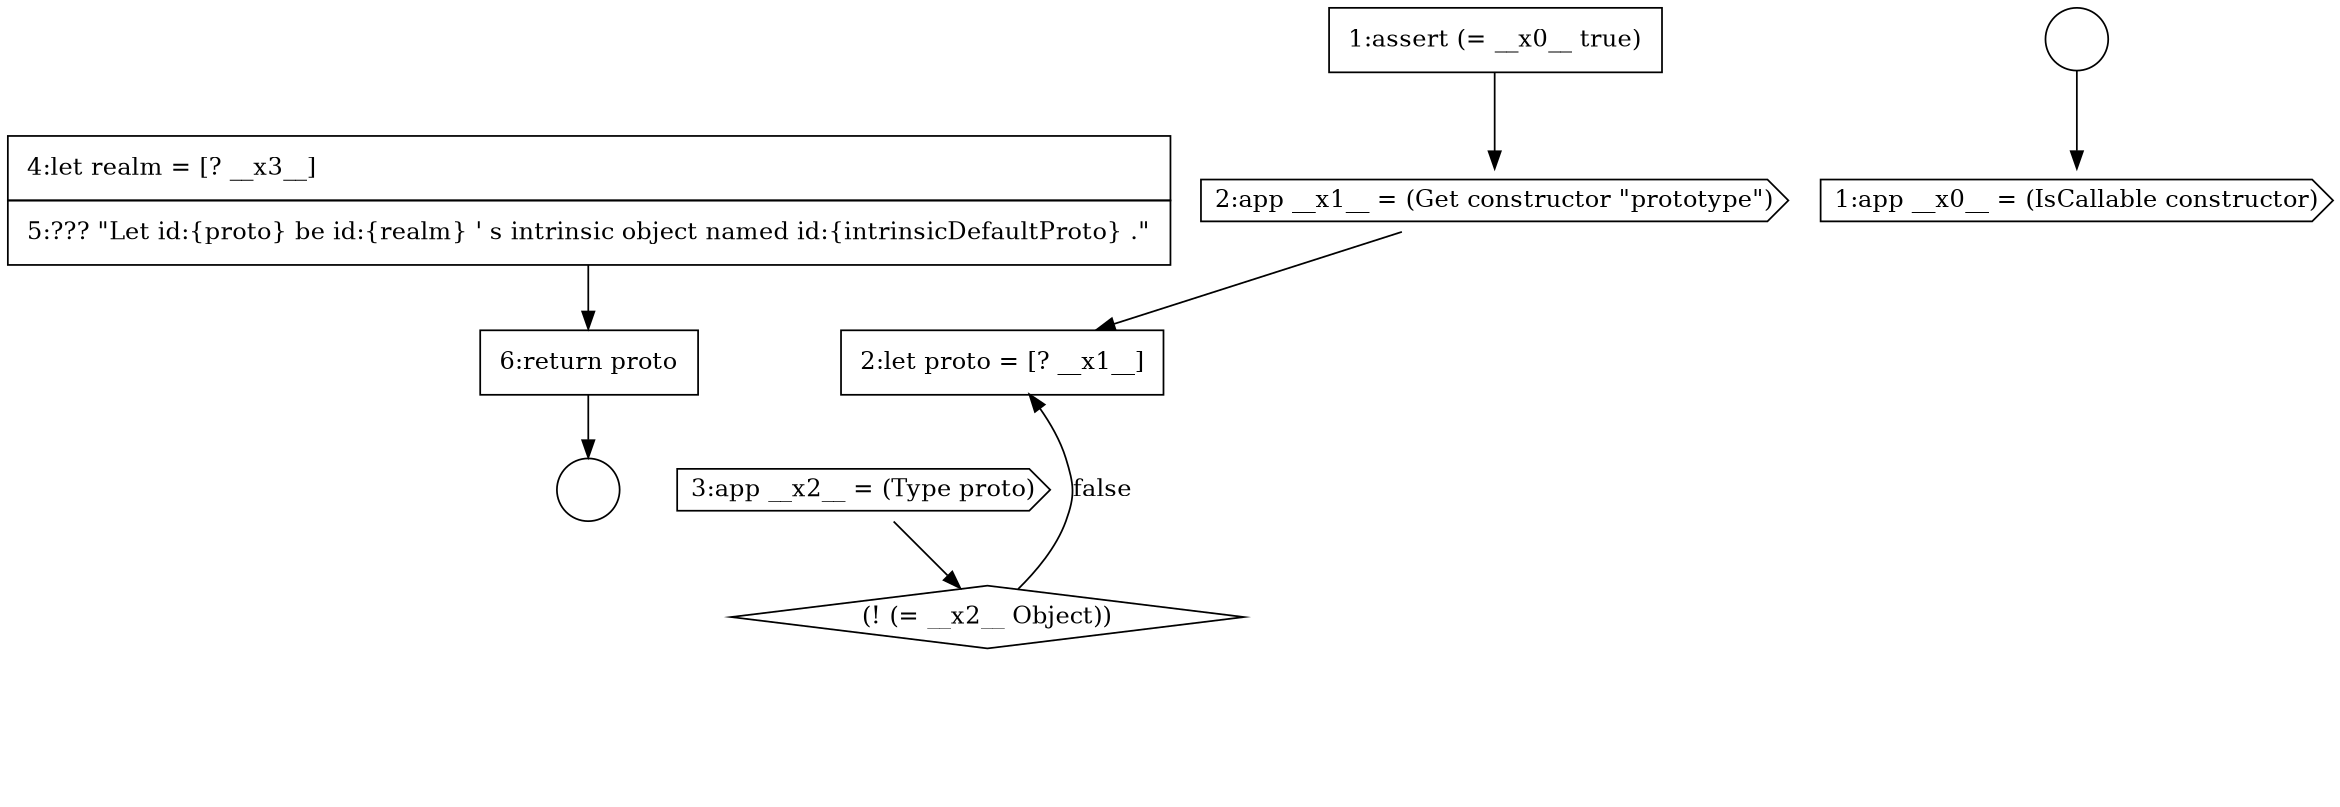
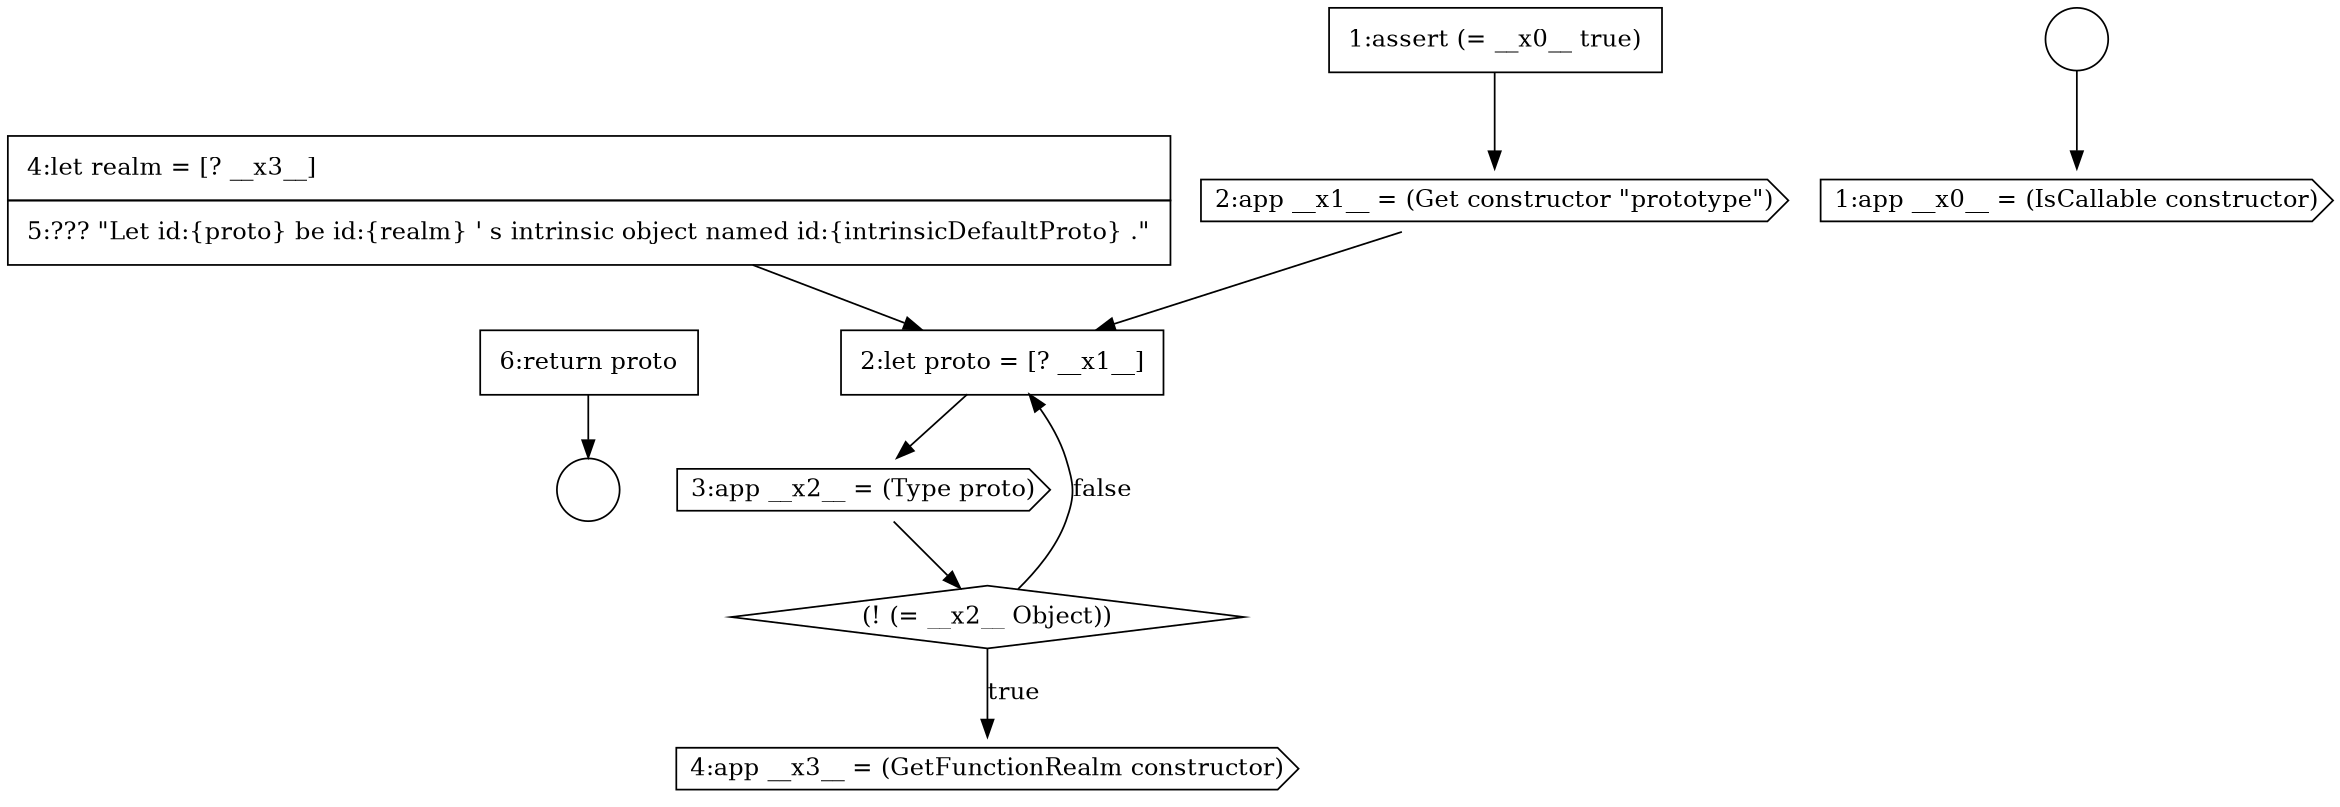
(588, 288) -> (829, 294)
none -> (939, 420)
none -> (987, 769)
